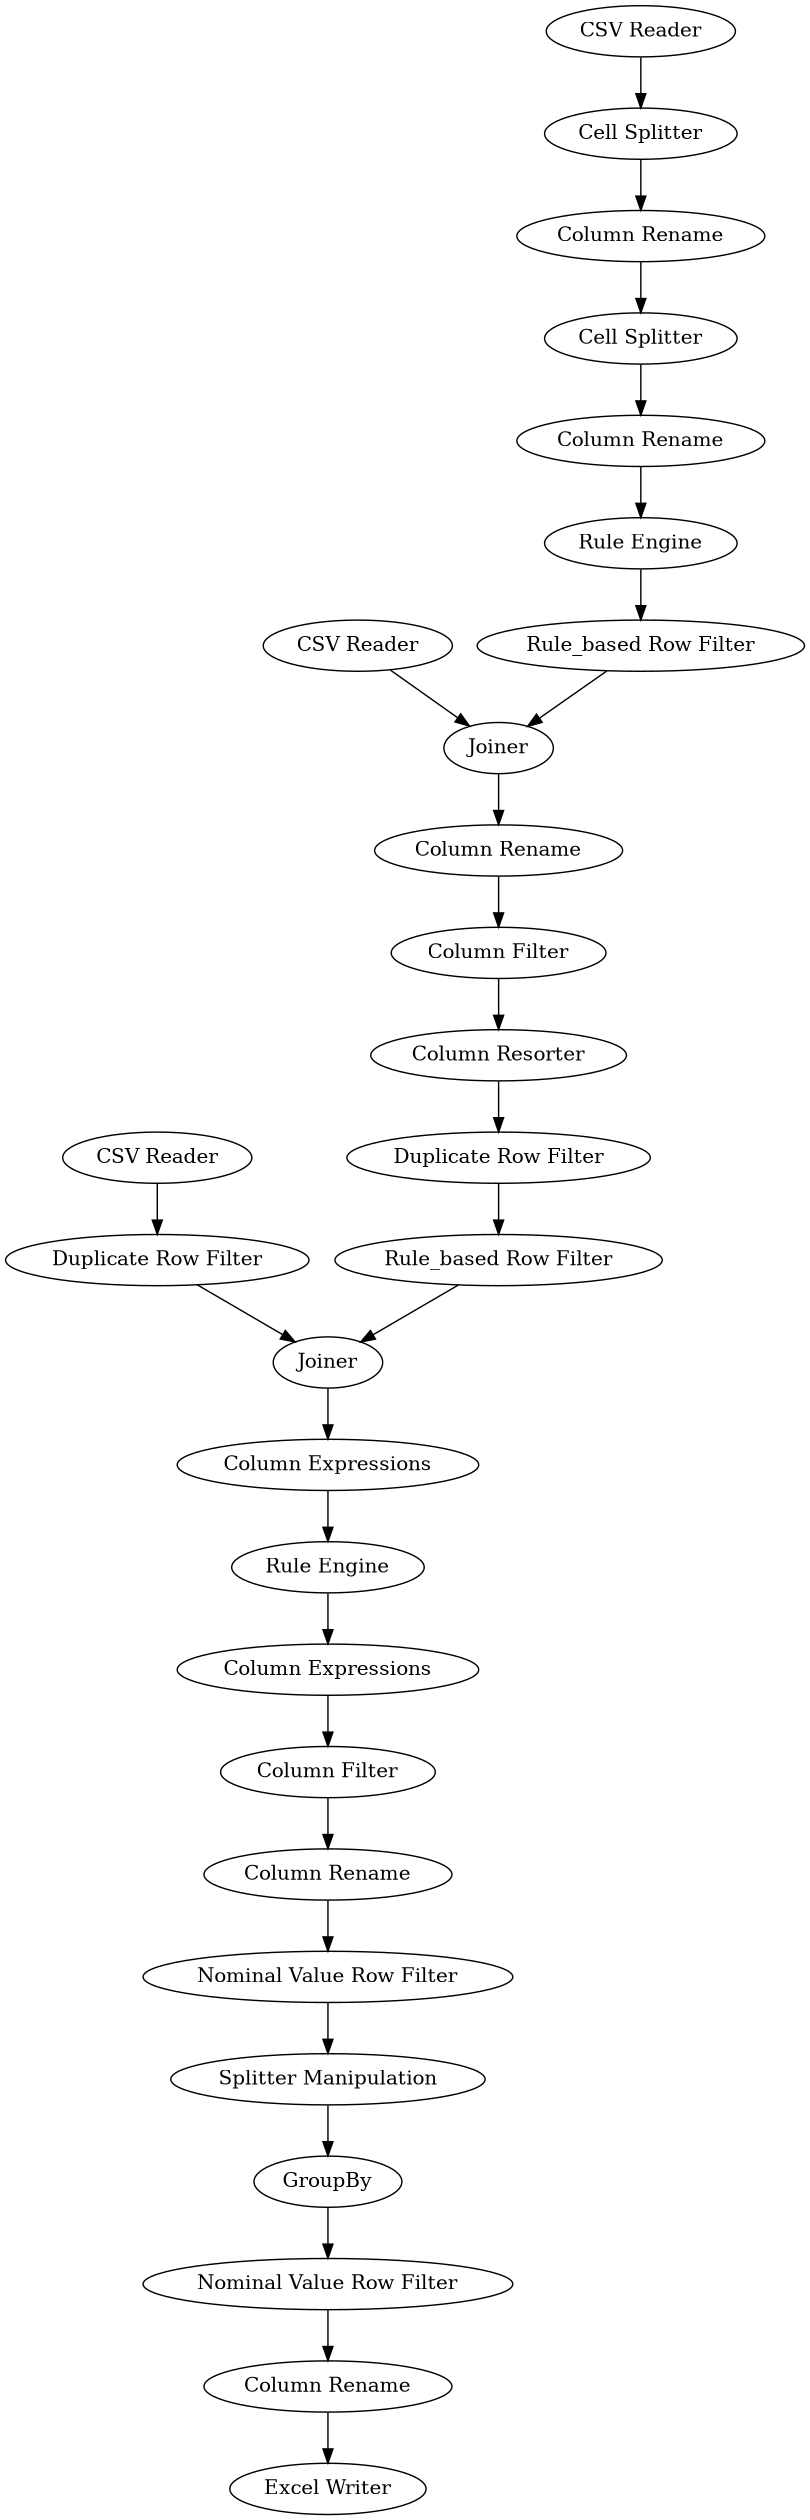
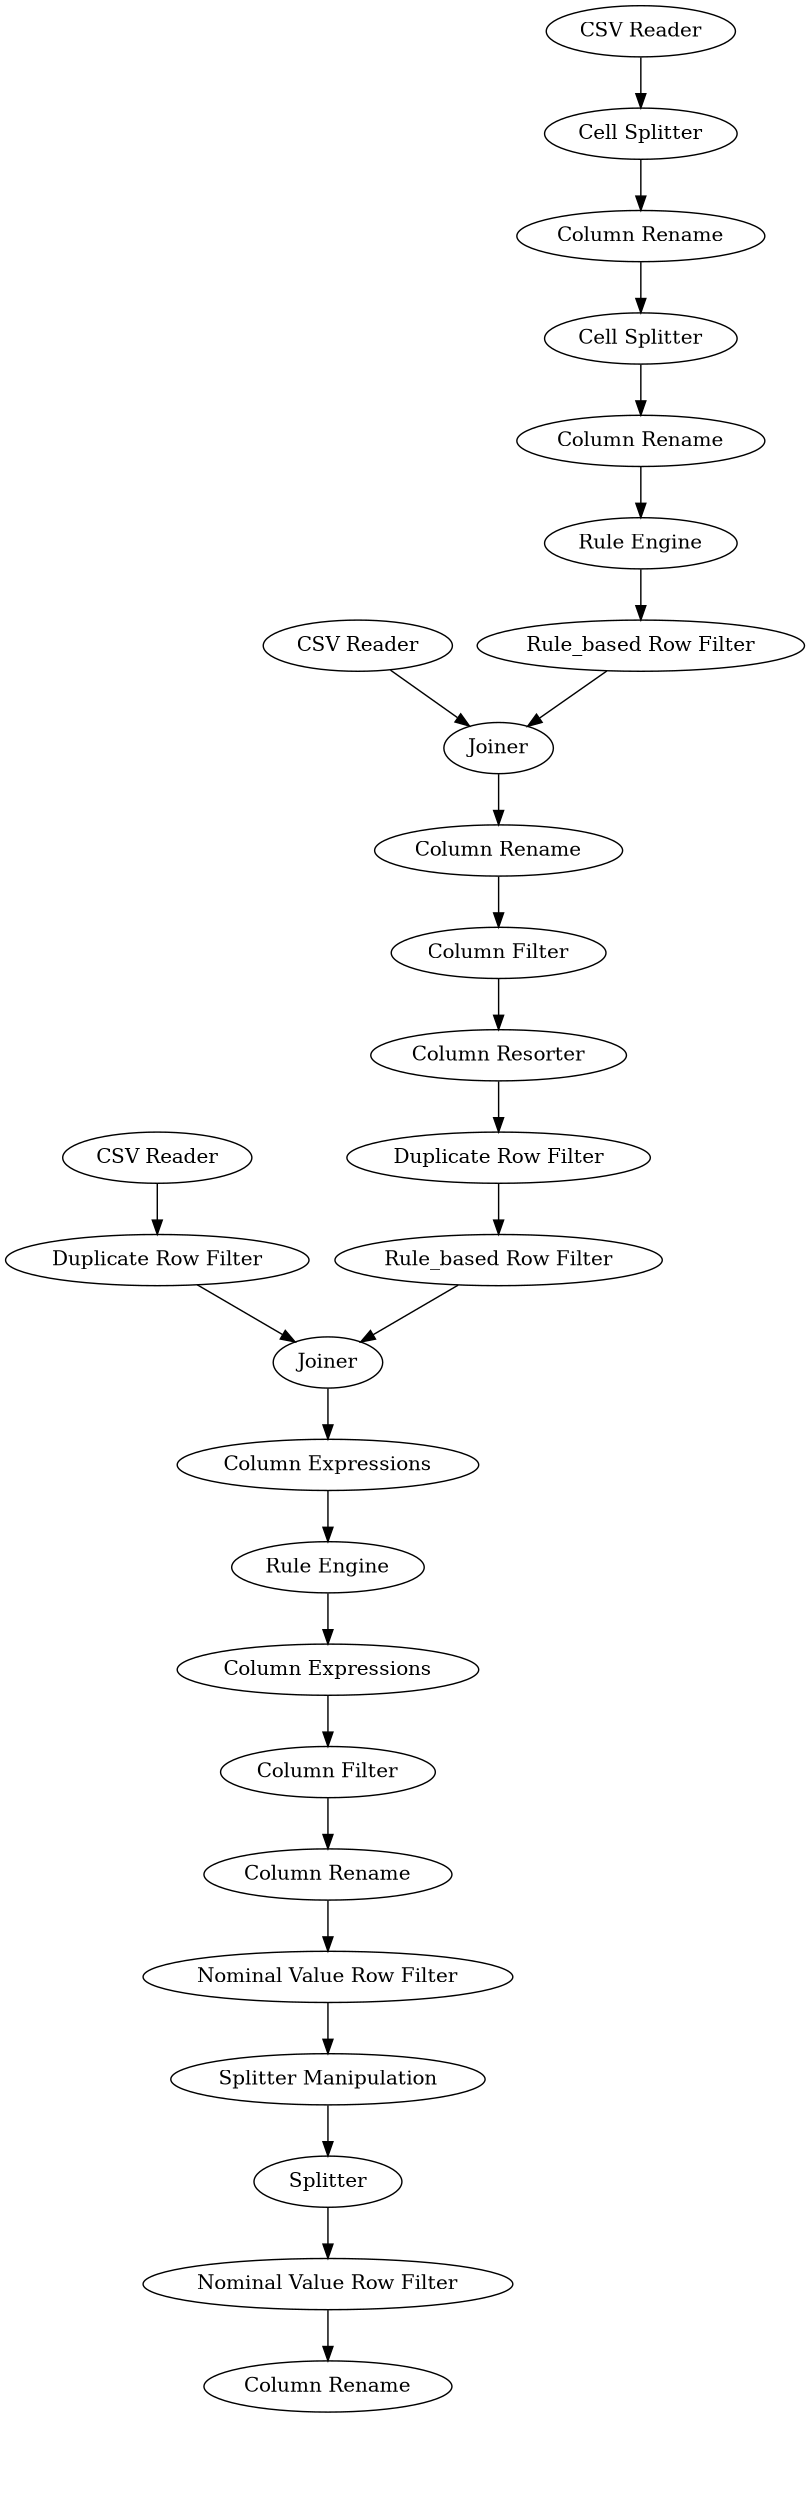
(328, 2182) -> (328, 2182)
(328, 2489) -> none
